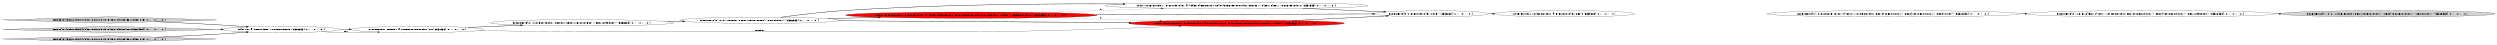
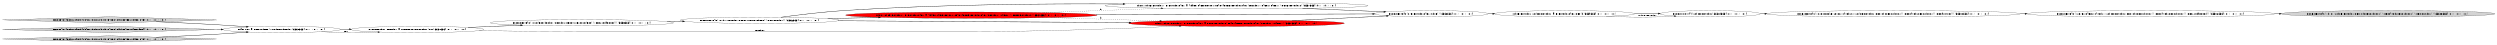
none -> (1710, 14)
